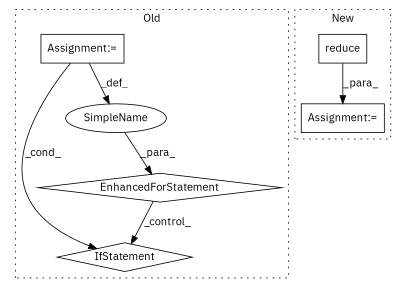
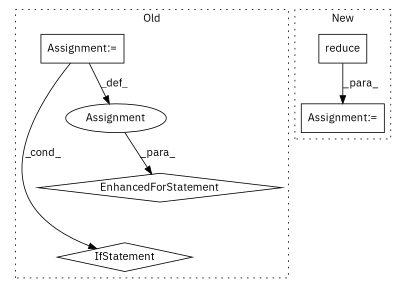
(116, 118) -> (116, 118)
(144, 219) -> none
